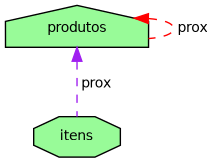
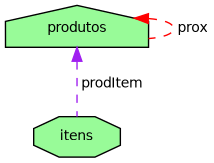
(94, 84) -> (110, 84)
